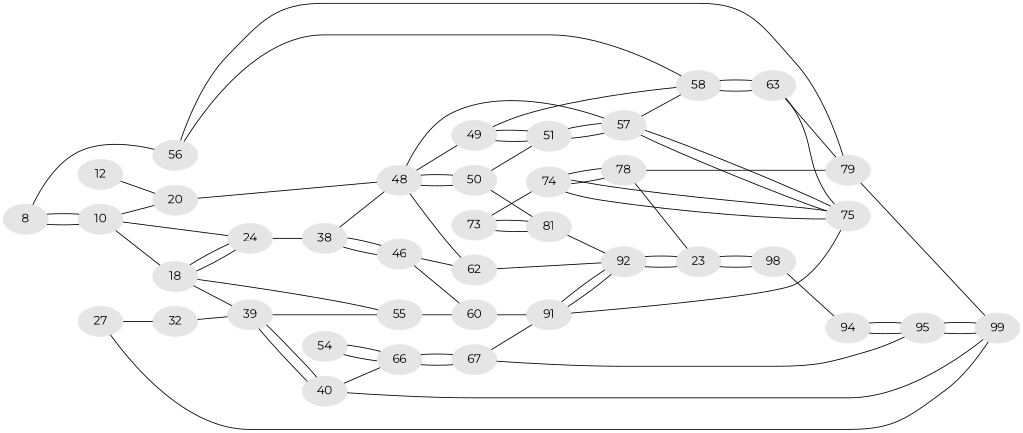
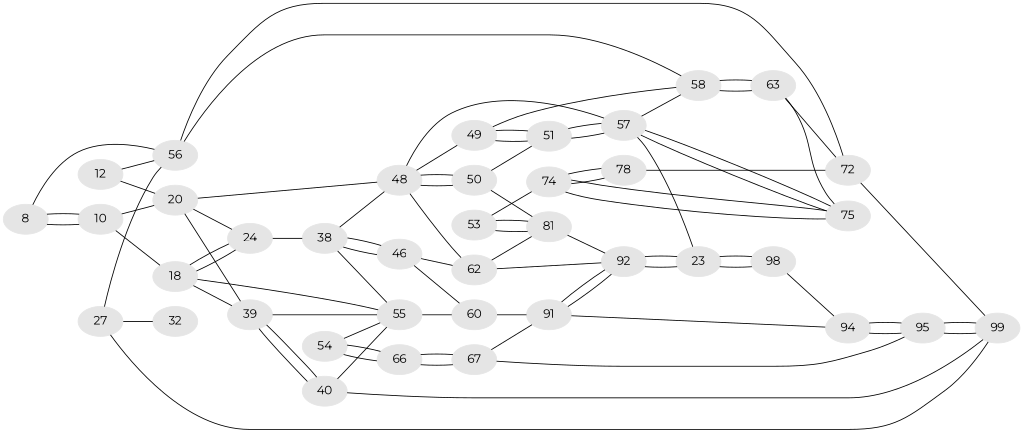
none -> (138, 165)
(848, 170) -> (848, 170)
(661, 216) -> (668, 187)
(474, 225) -> (474, 225)
(175, 229) -> (213, 219)
none -> (127, 230)
none -> (512, 248)
none -> (362, 277)
(719, 298) -> (698, 321)
(213, 318) -> (207, 249)
none -> (362, 331)
(362, 375) -> (362, 353)
